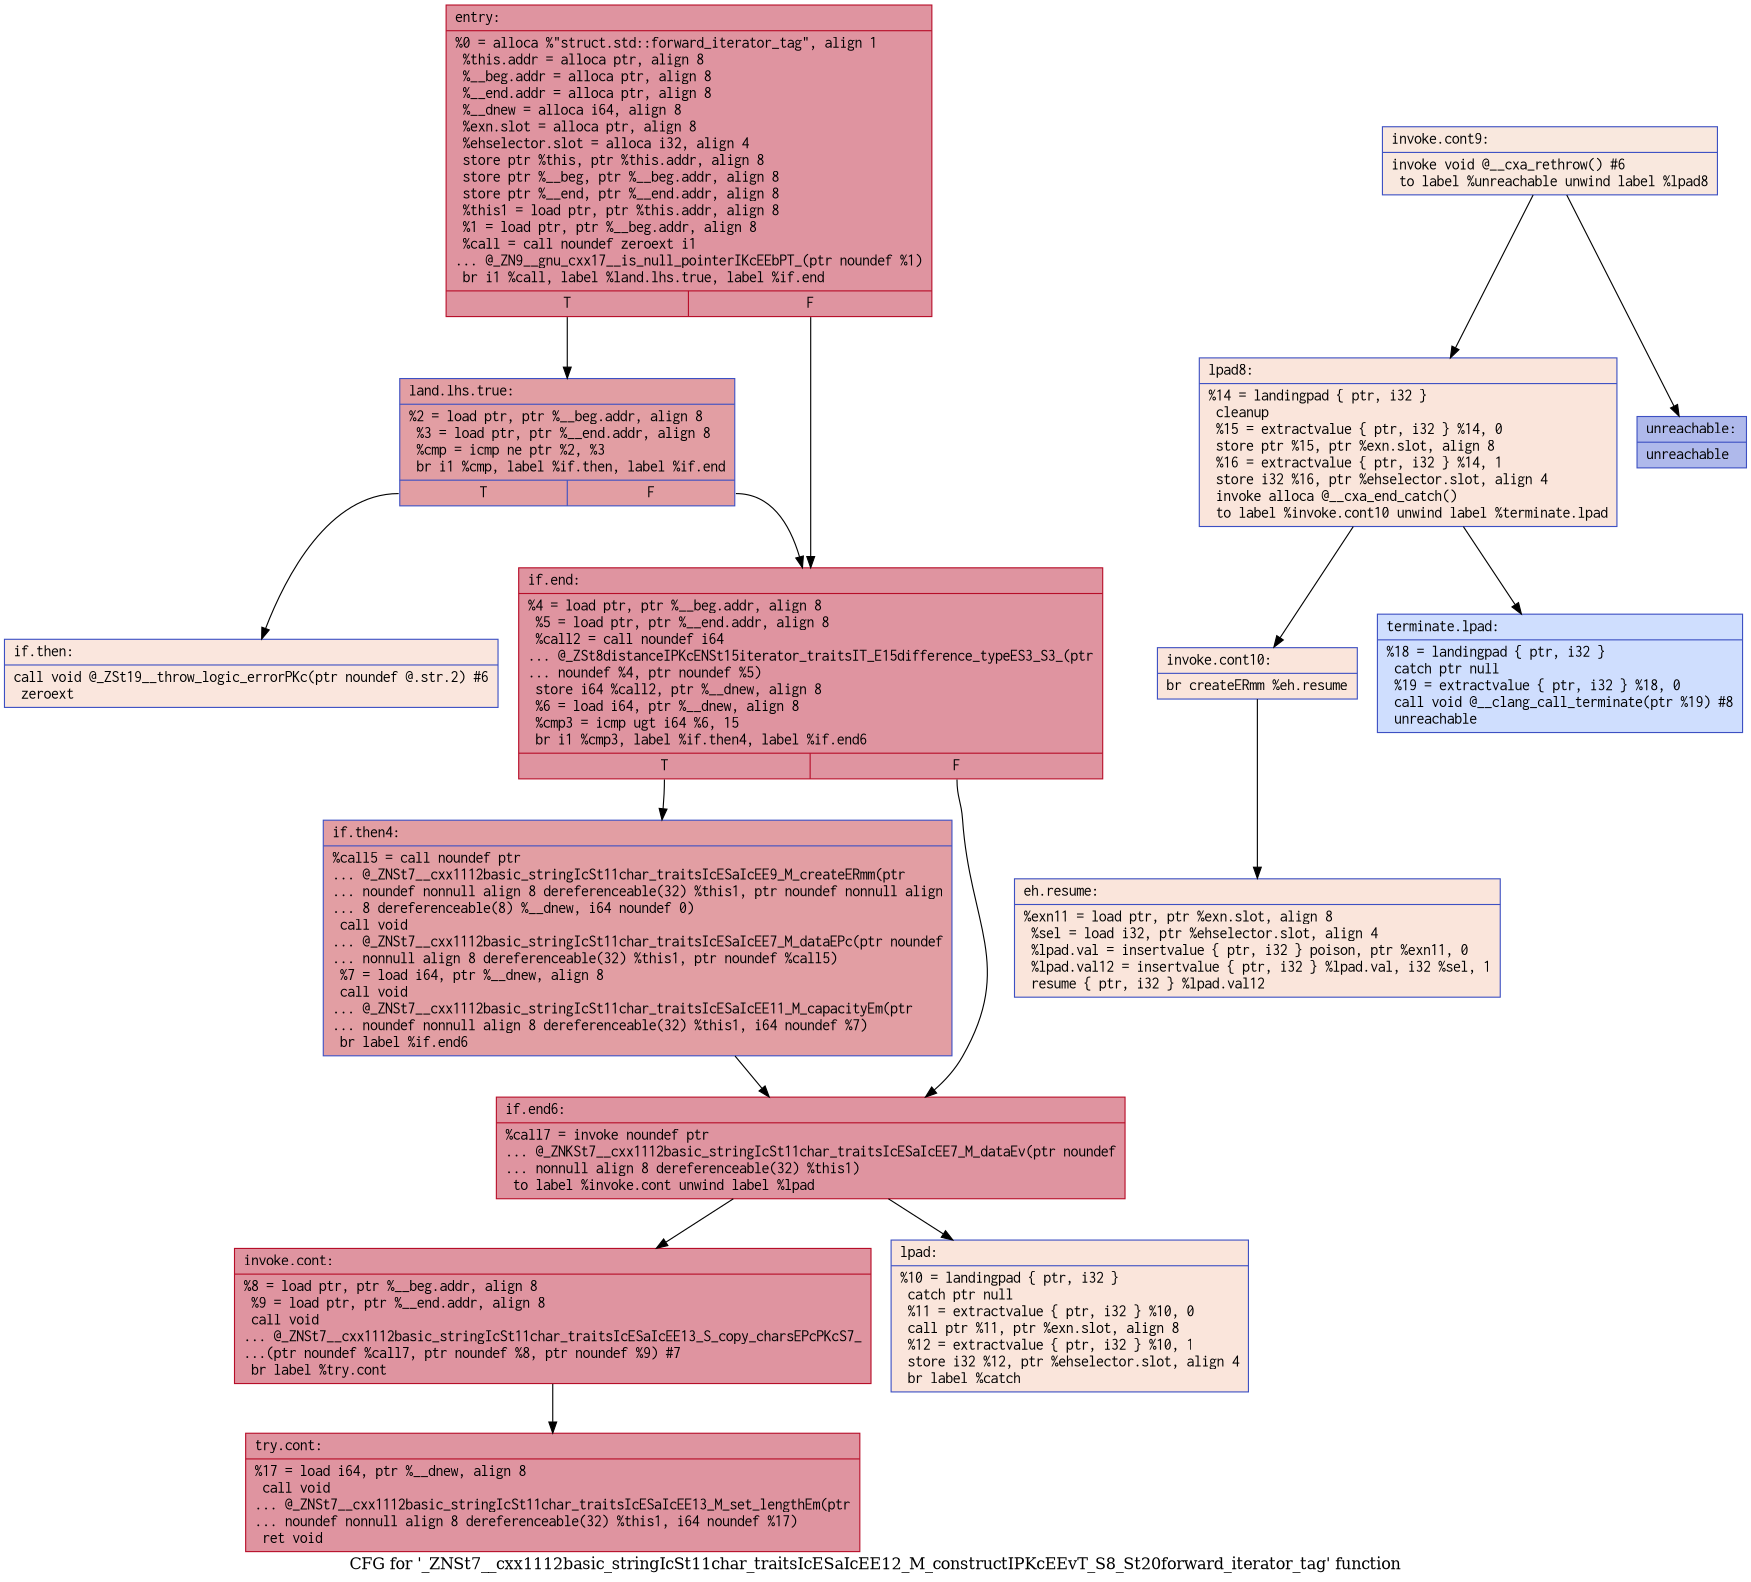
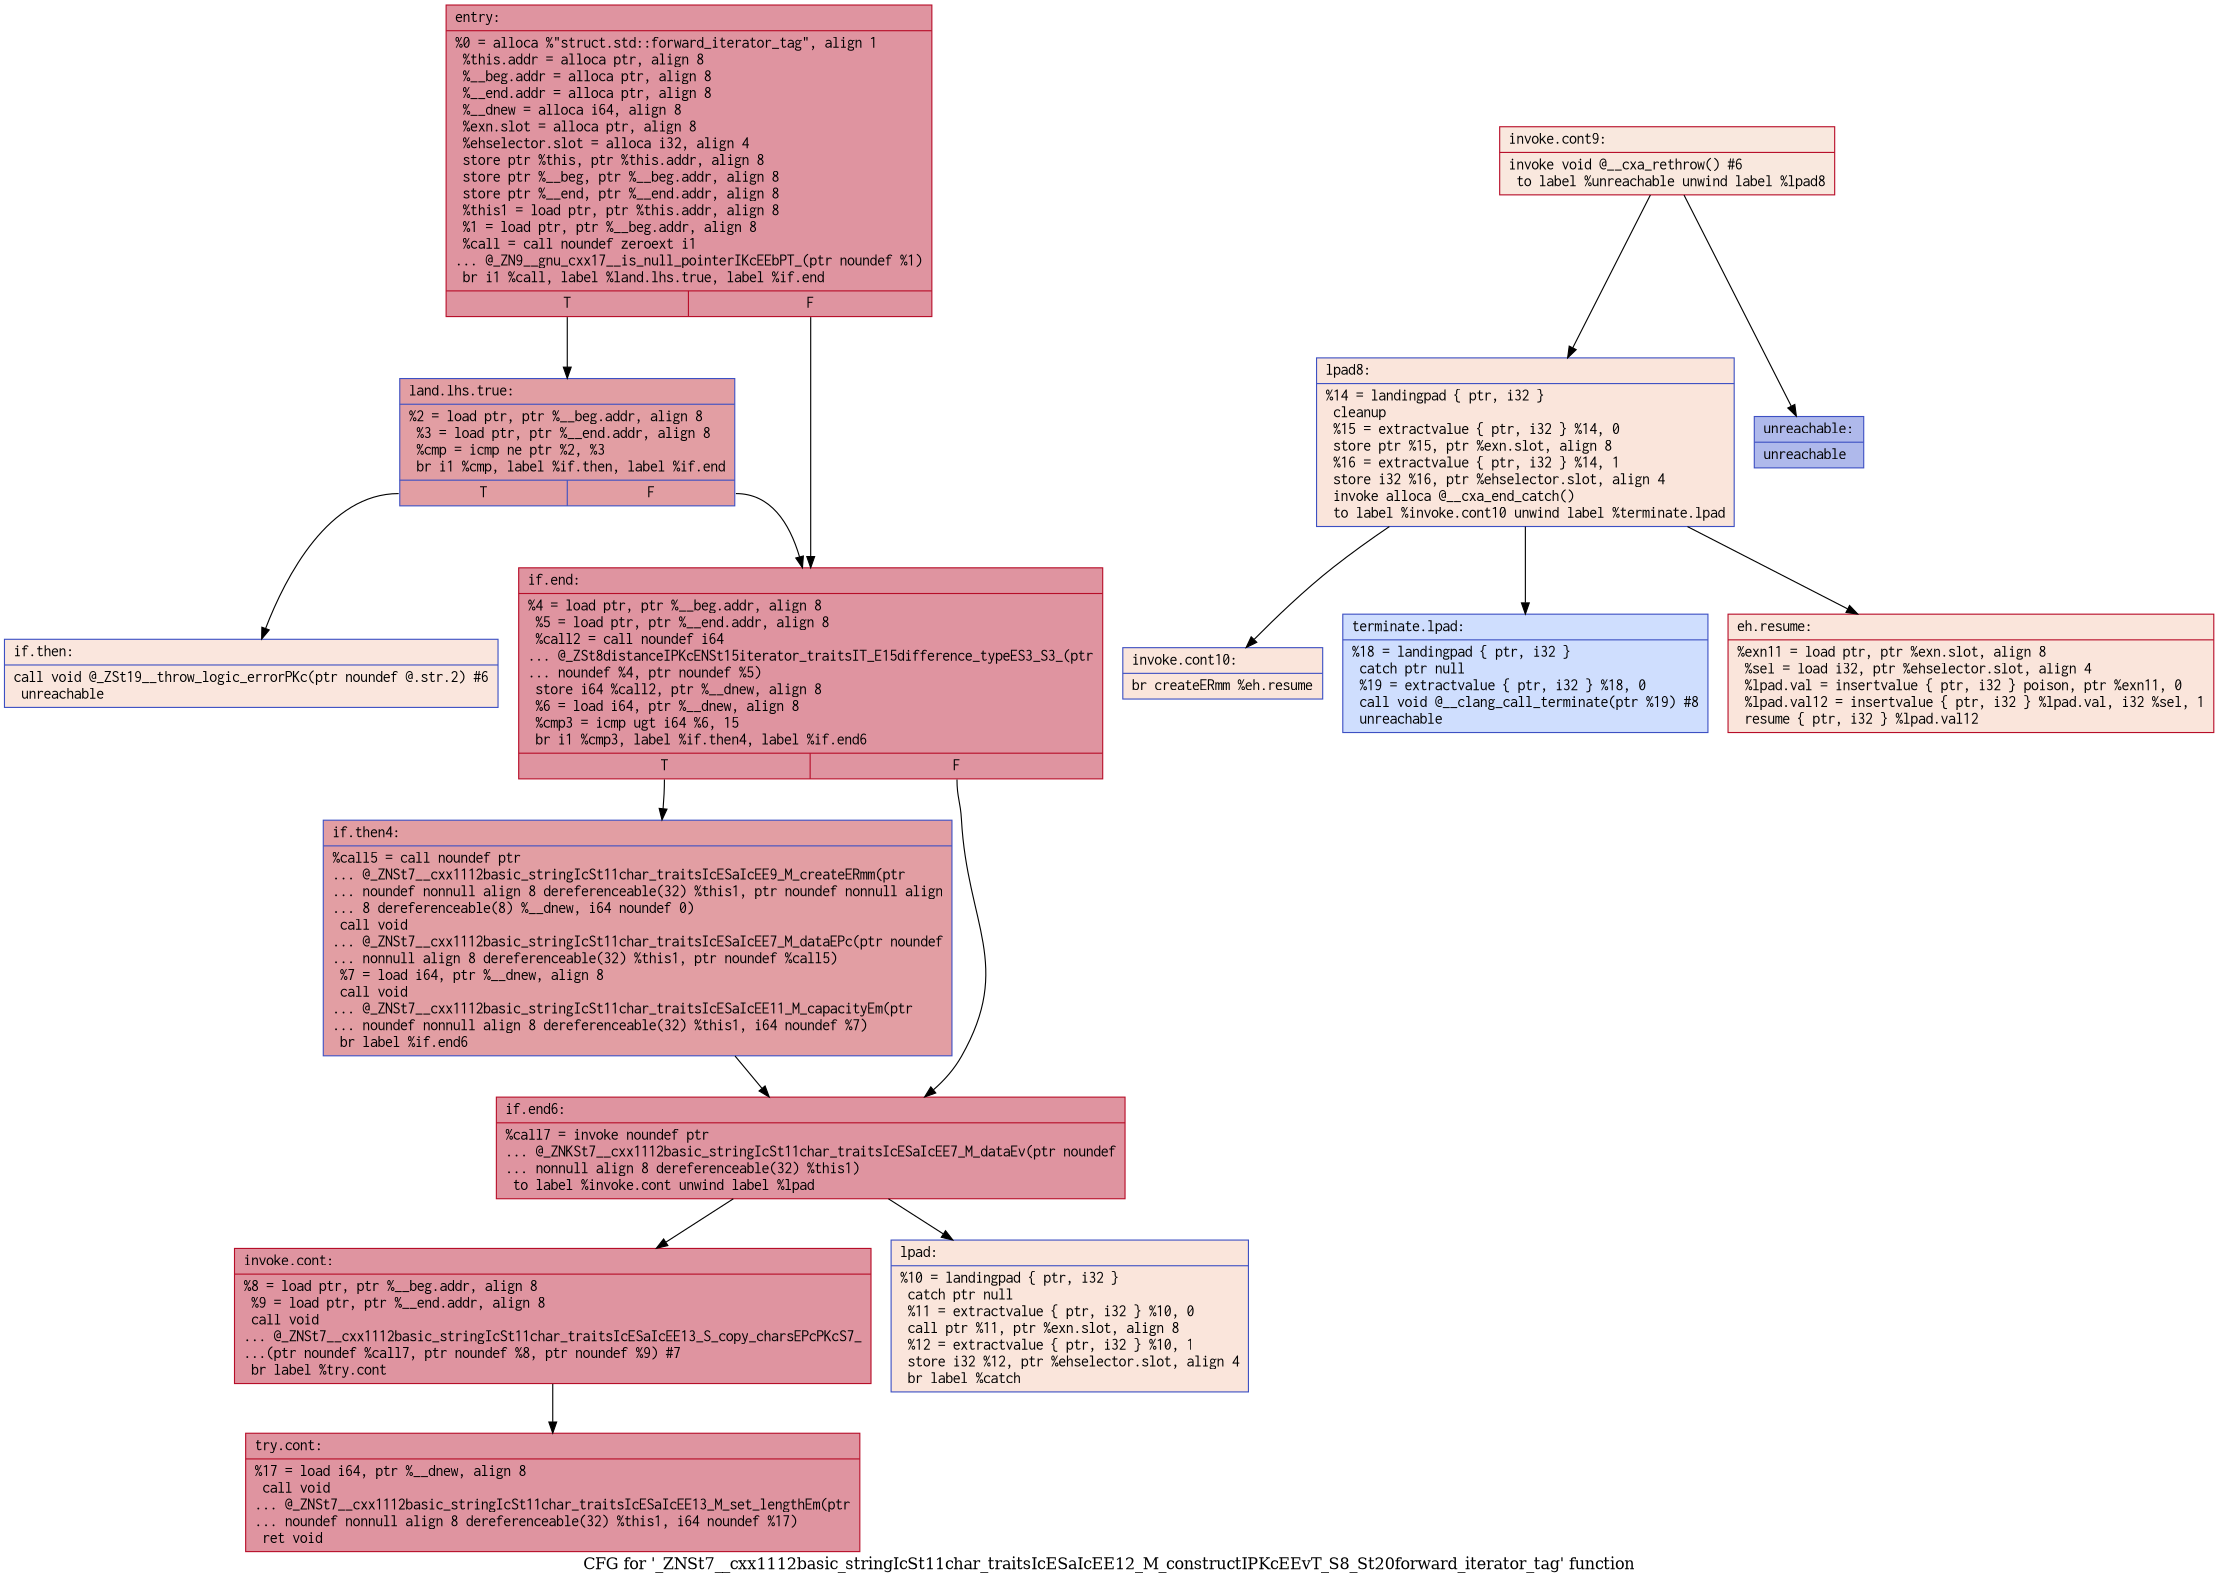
(1550, 161) -> (1667, 161)
(44, 694) -> (59, 694)
(1257, 783) -> (1768, 568)
(1257, 938) -> (1971, 673)
